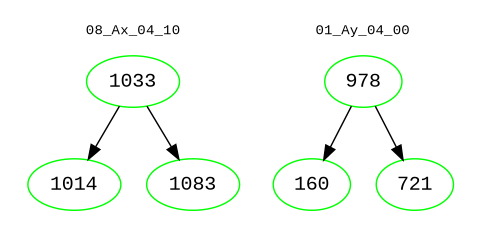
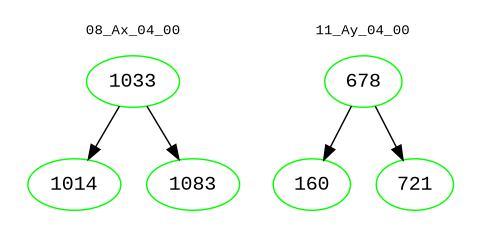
(134, 31) -> (134, 31)
(363, 31) -> (363, 31)
(363, 82) -> (363, 82)
